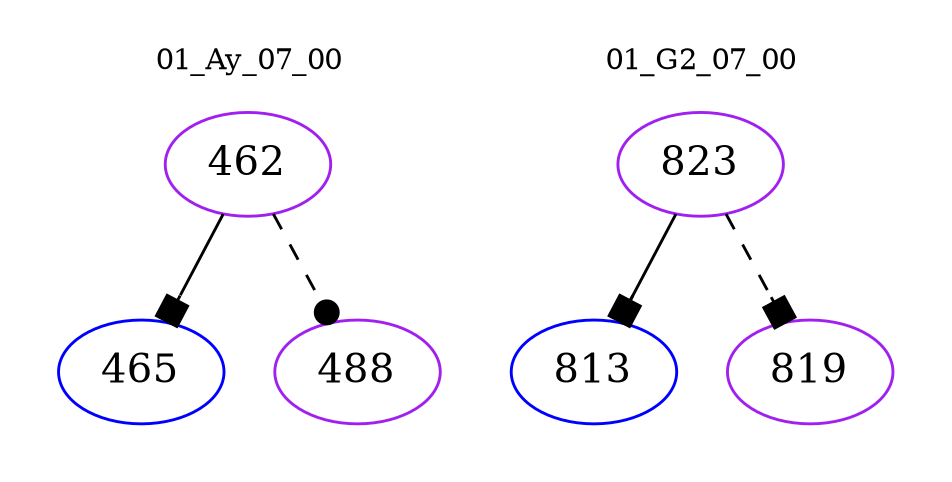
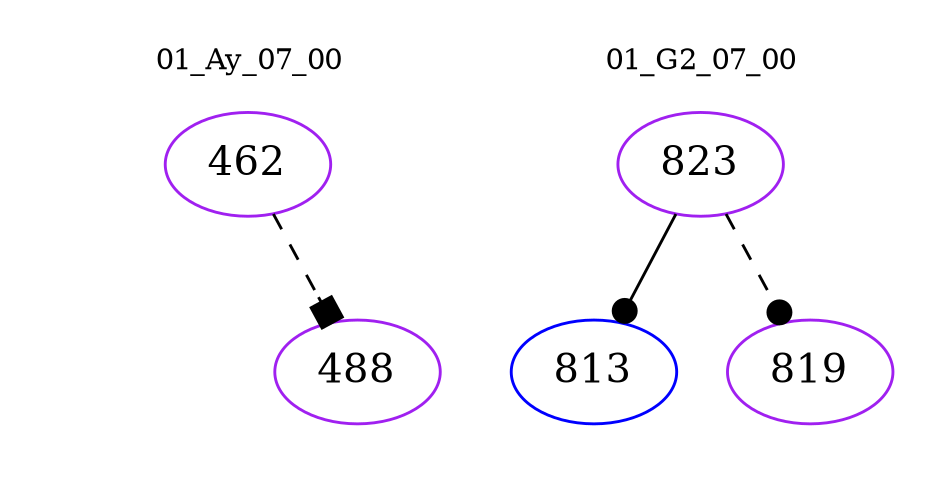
(748, 255) -> (748, 255)
(653, 257) -> (653, 257)
(297, 258) -> (297, 258)
(141, 372) -> none
